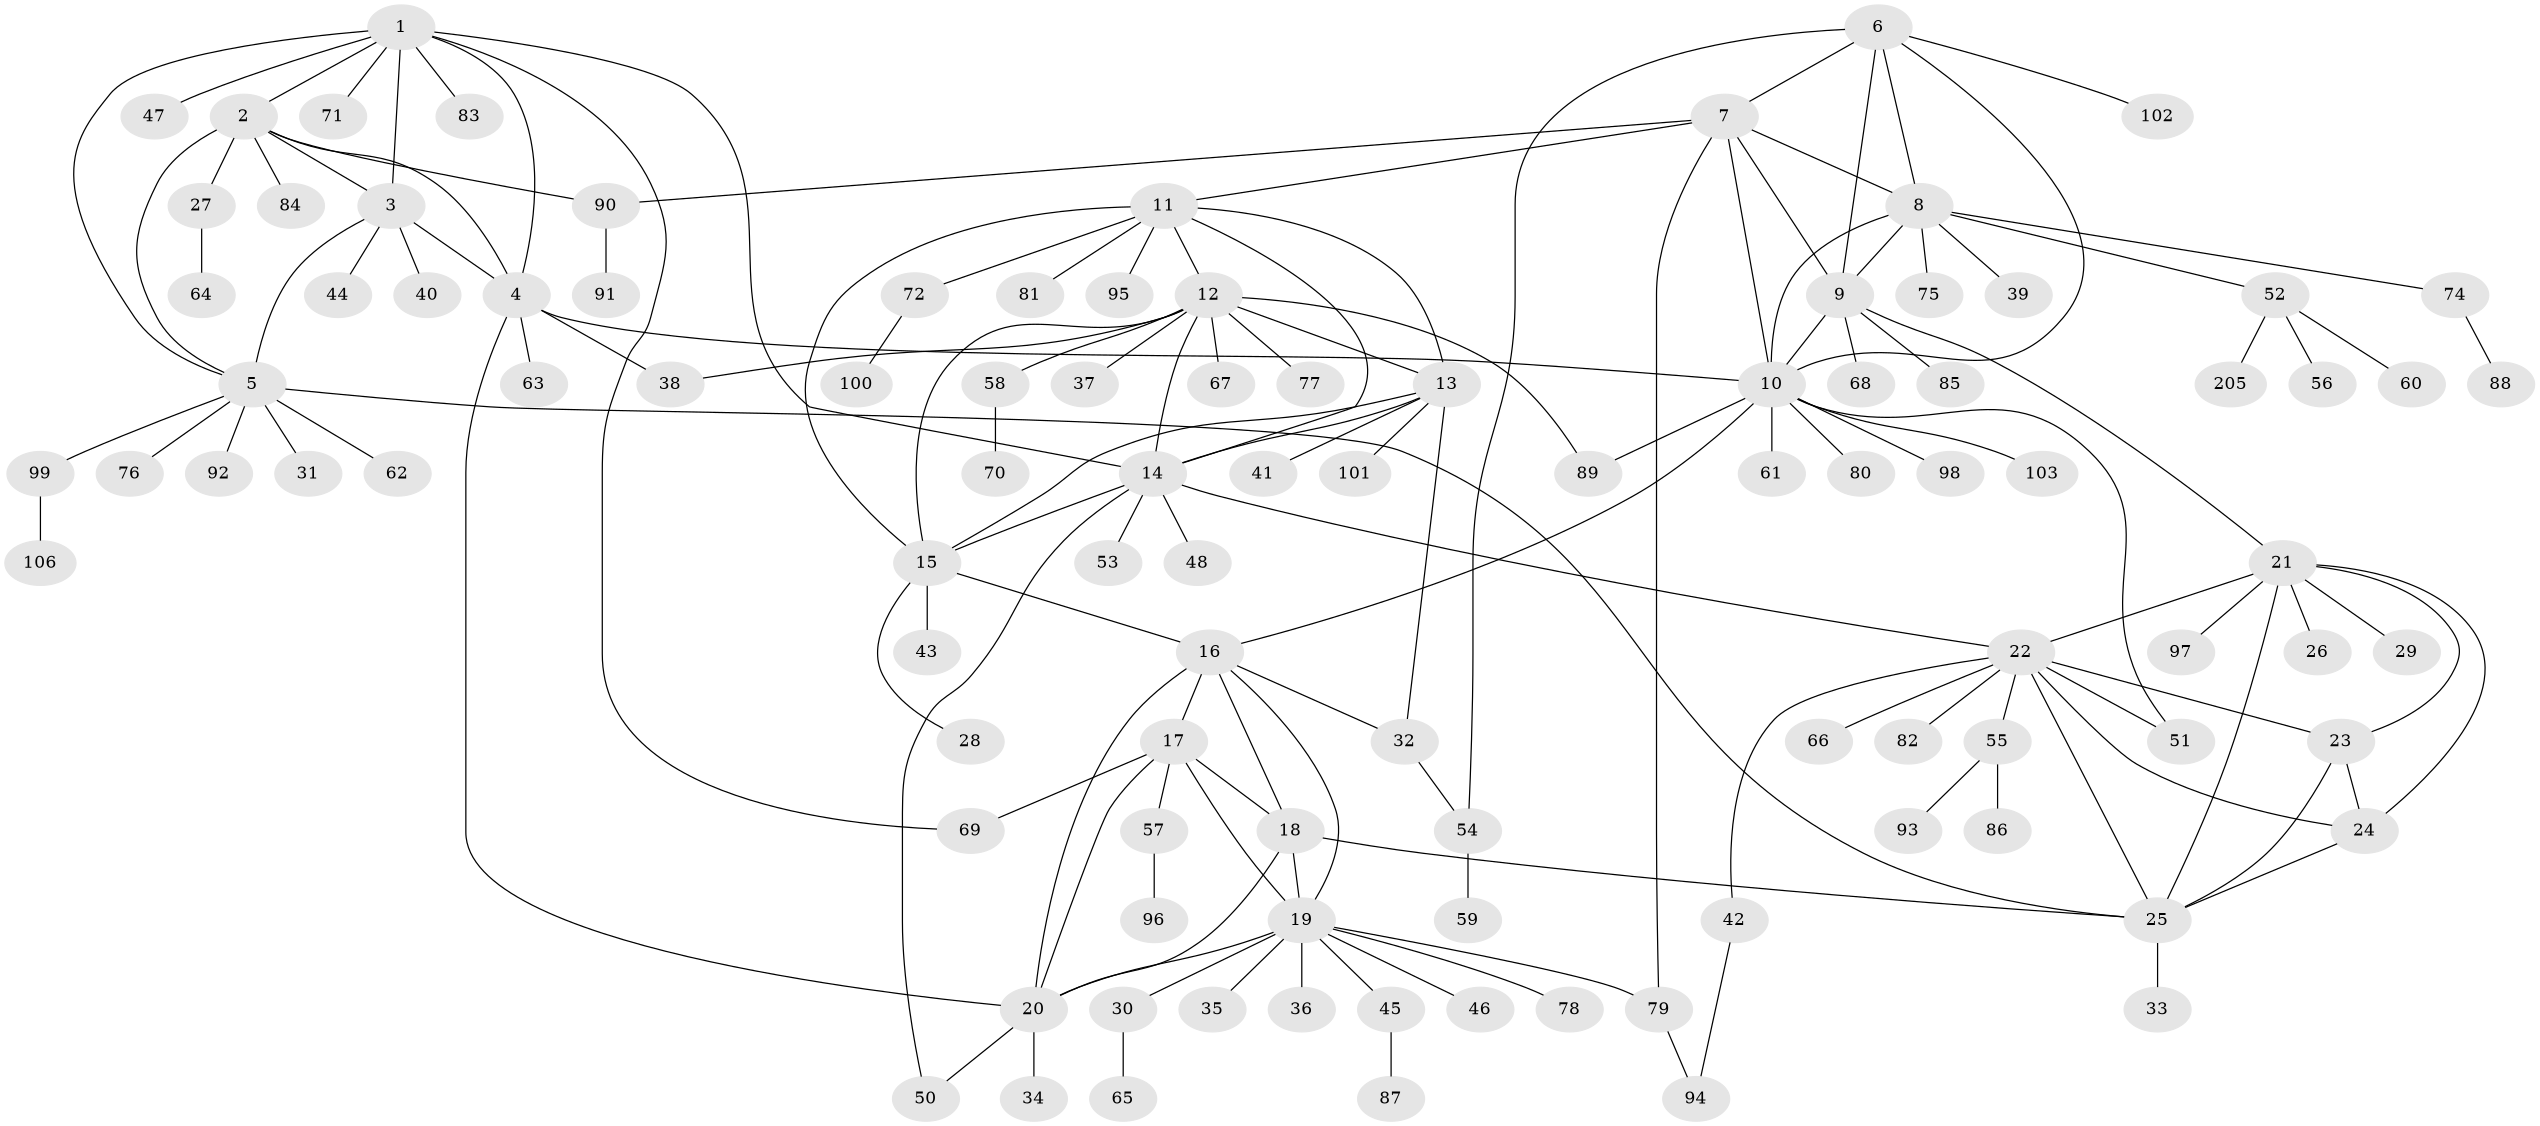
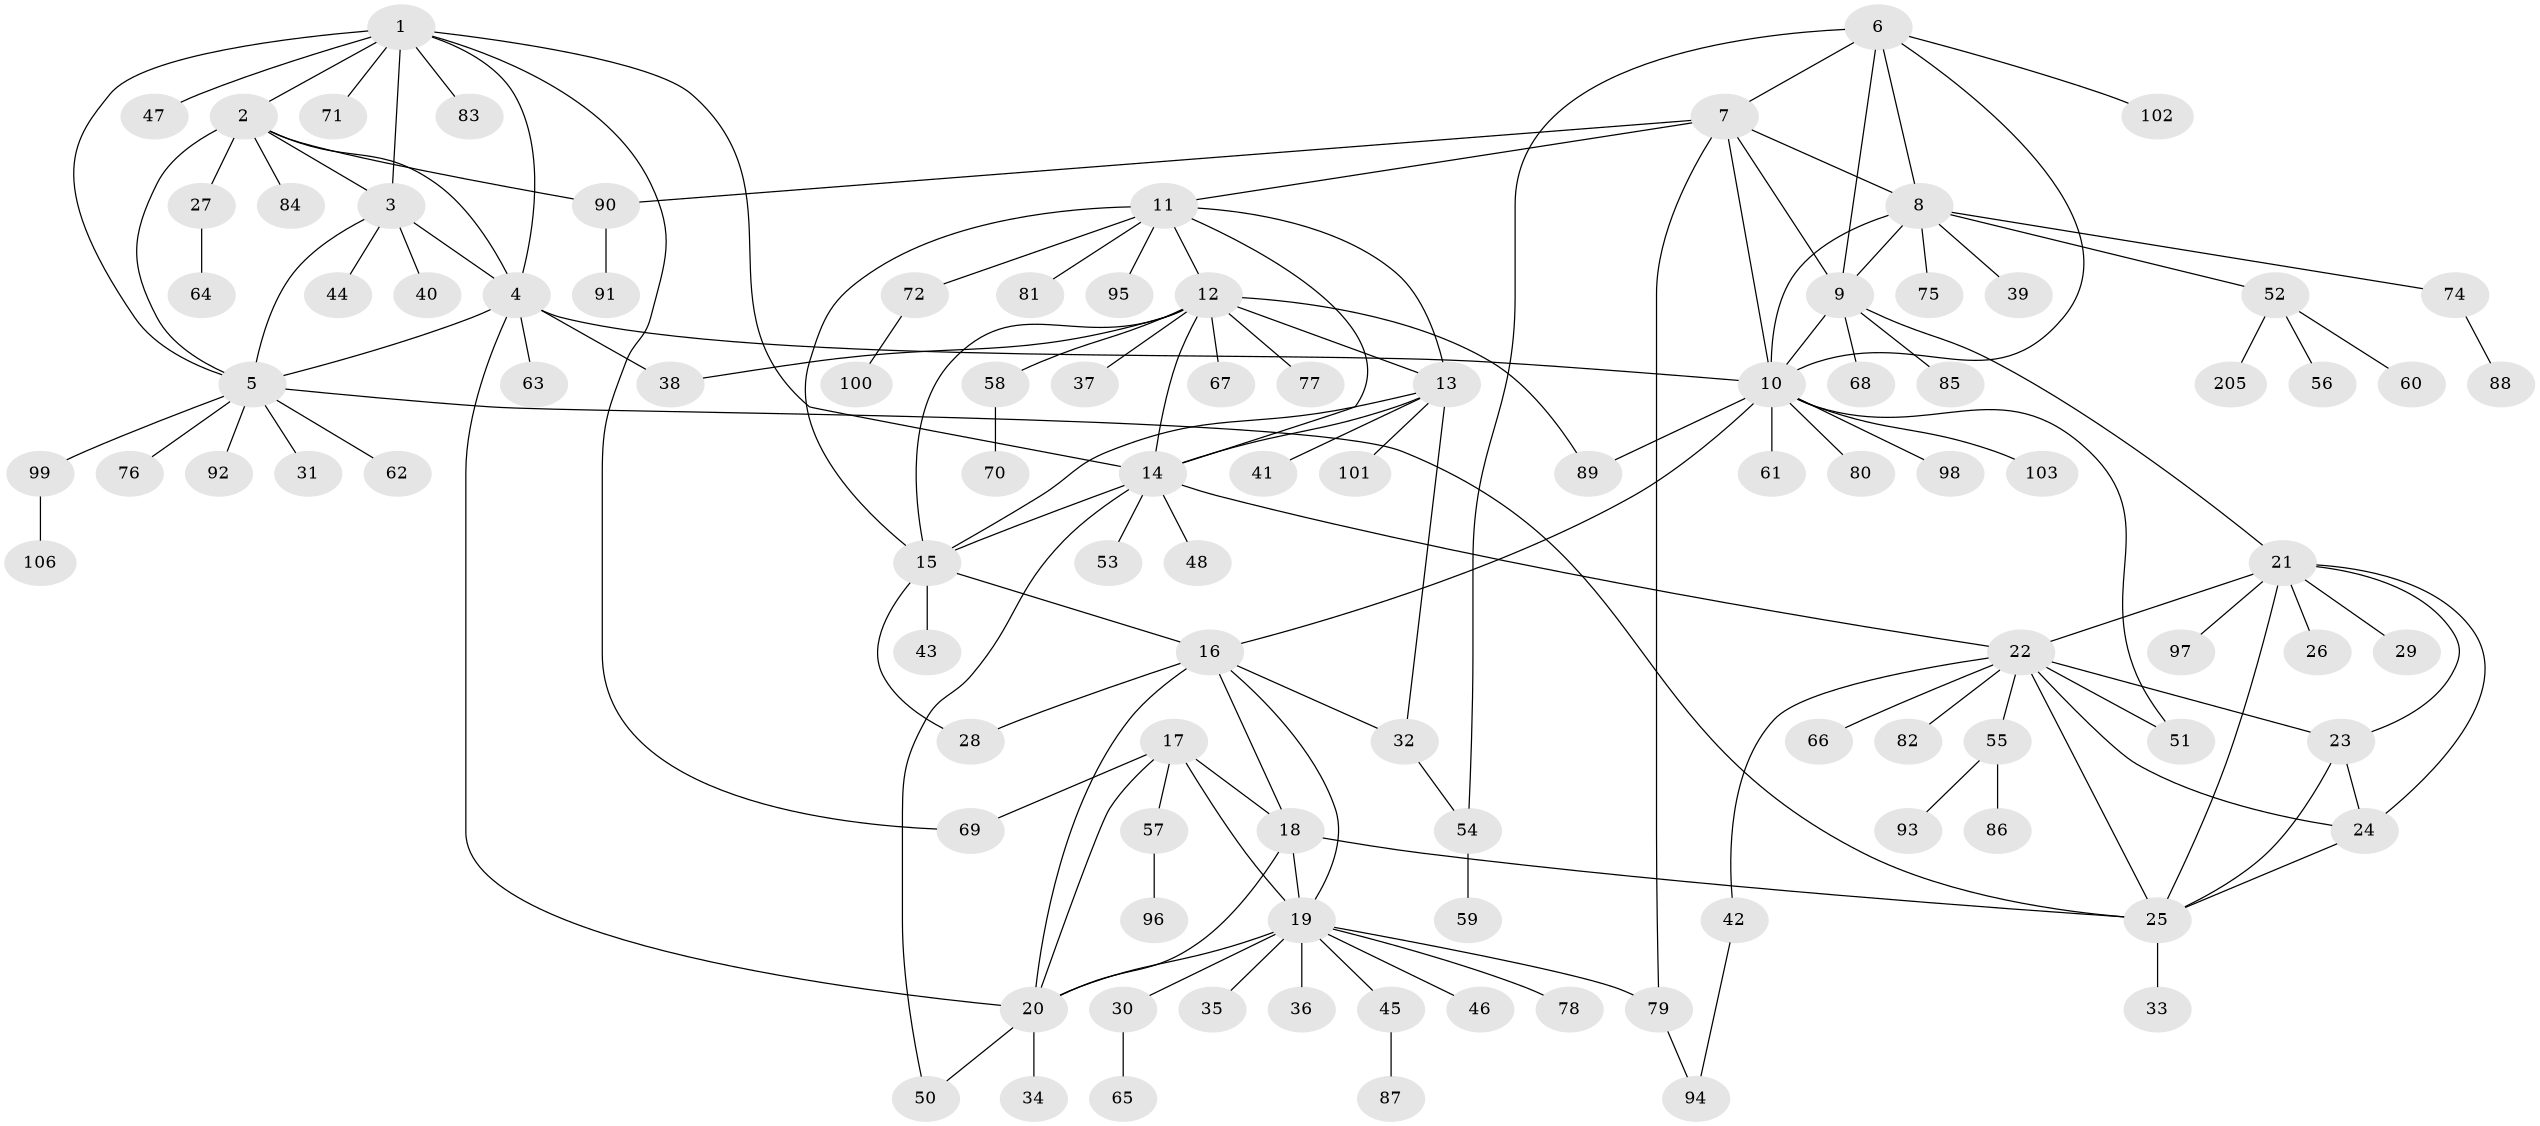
none -> (388, 346)
(1192, 697) -> (1089, 695)
